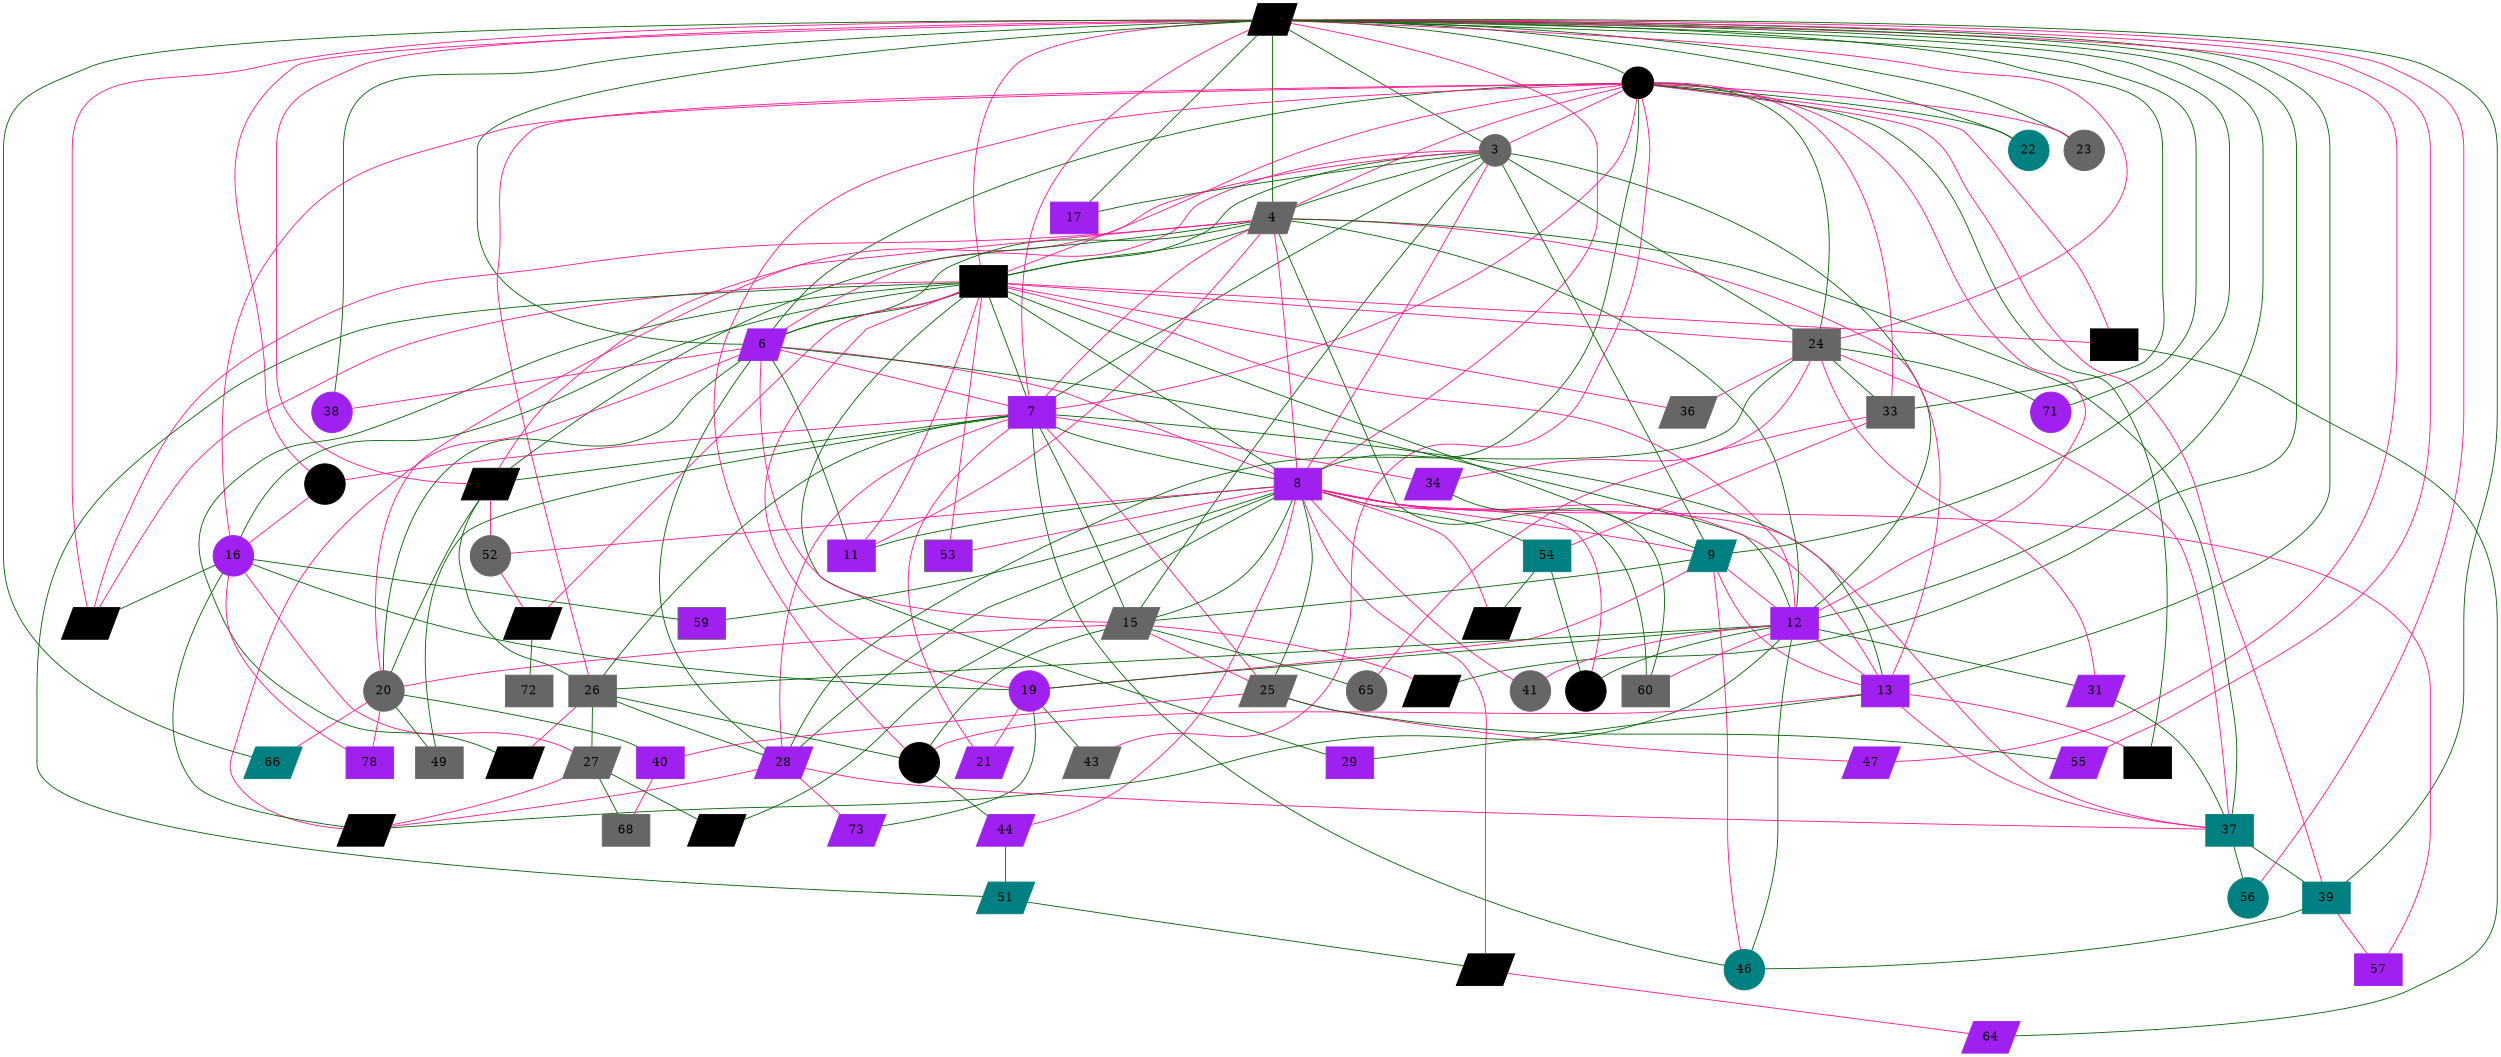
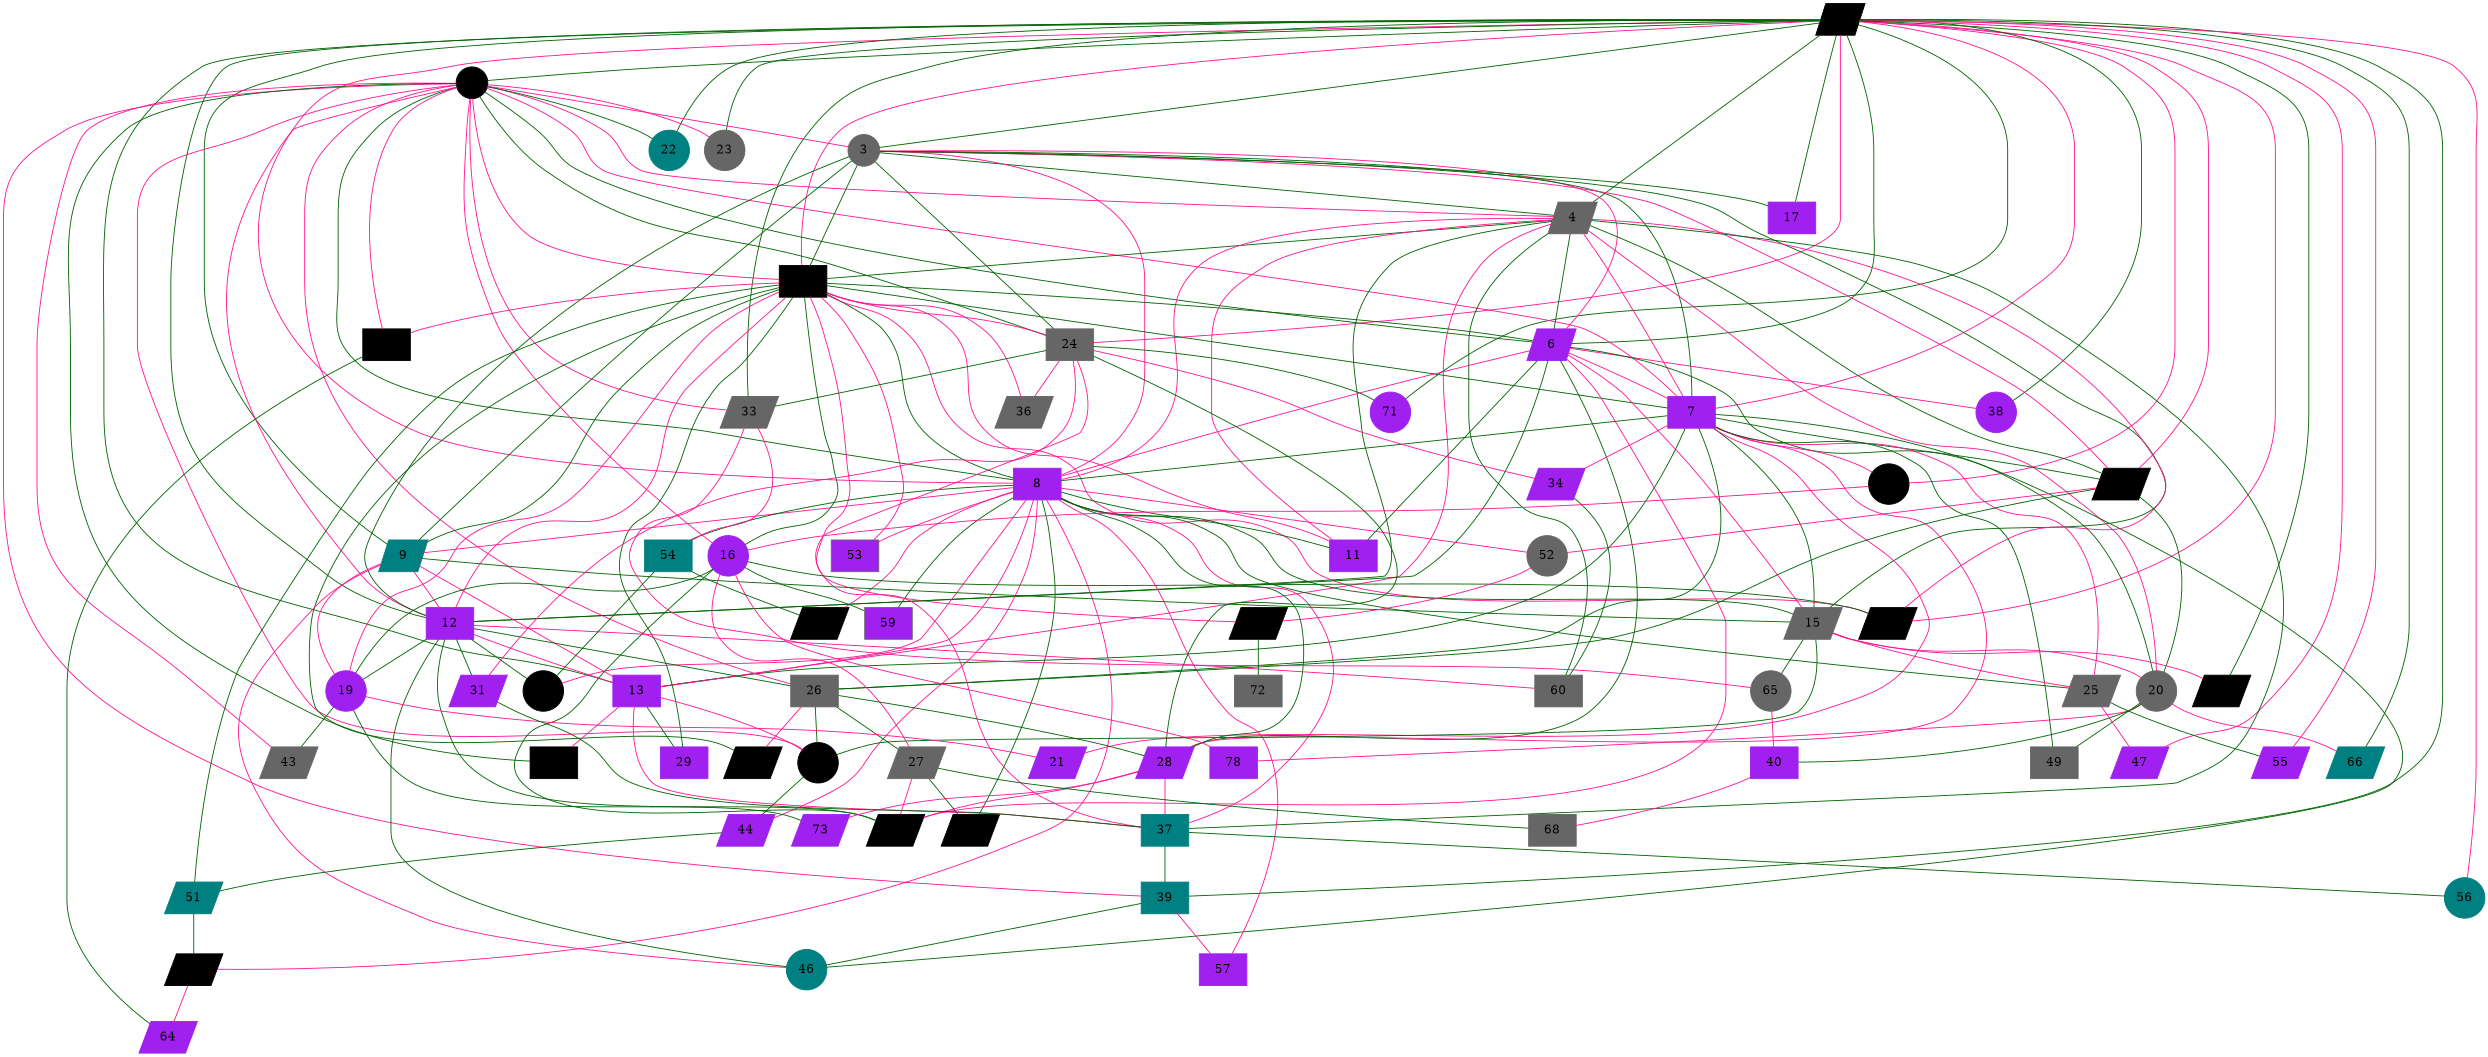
(1891, 412) -> (749, 412)
(1530, 691) -> none
(963, 720) -> (1773, 729)
